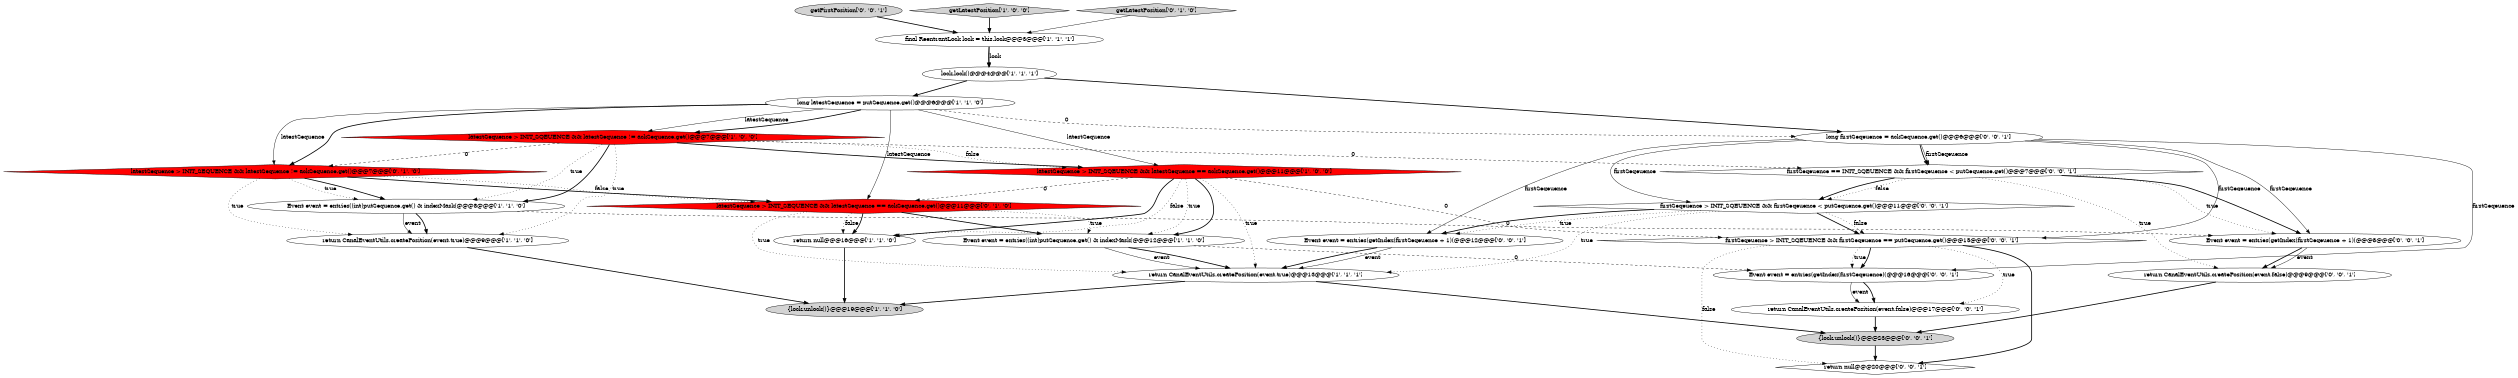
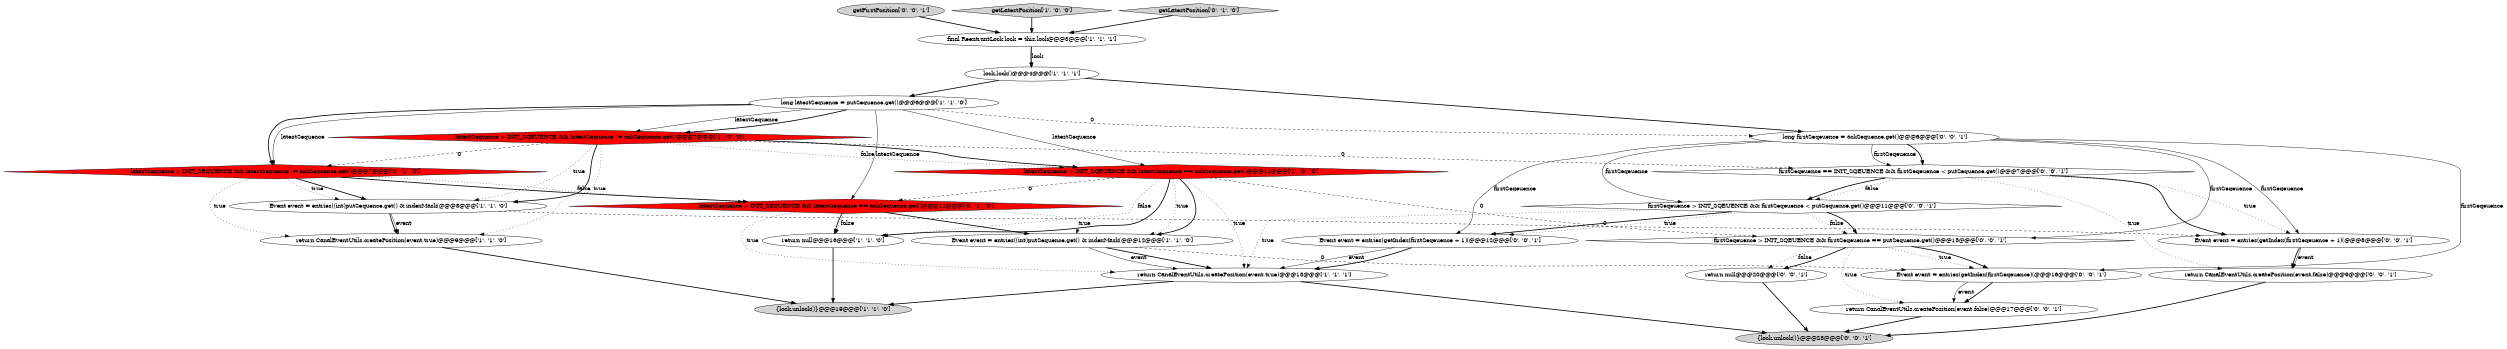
(1081, 24) -> (1123, 24)
(1875, 351) -> (1784, 305)
(1875, 367) -> (1756, 275)
